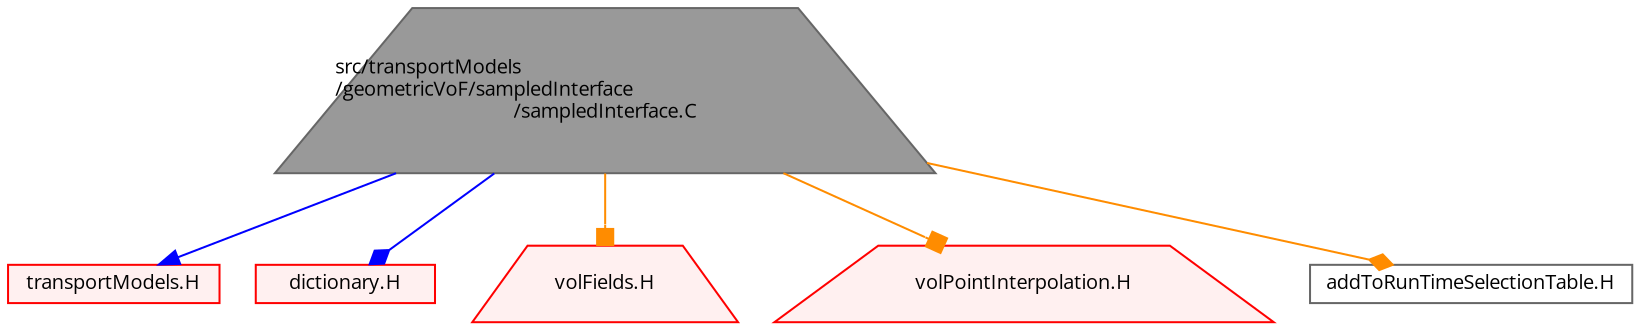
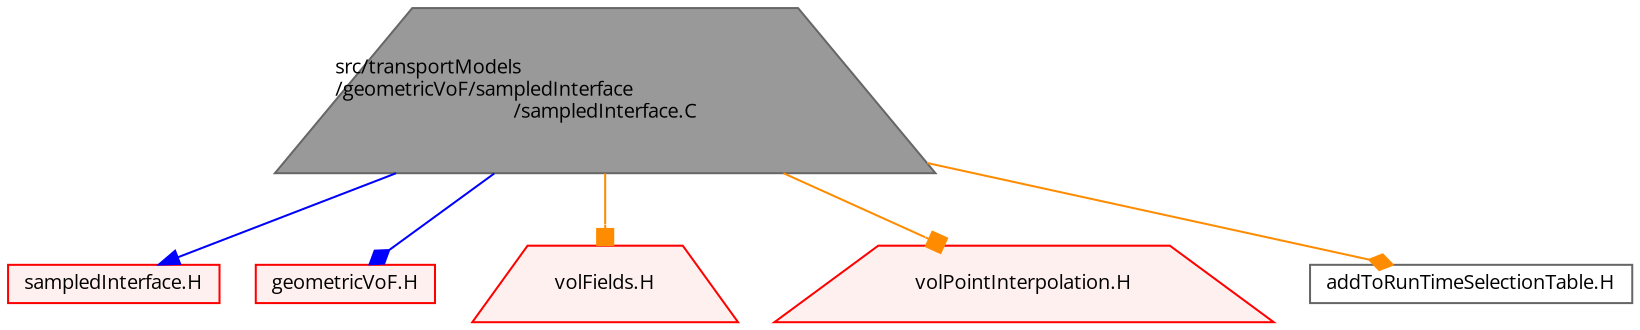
(114, 284) -> (114, 284)
(345, 284) -> (345, 284)
